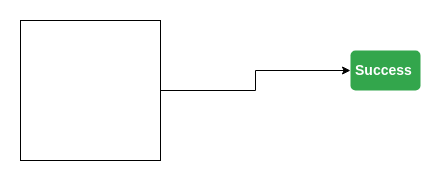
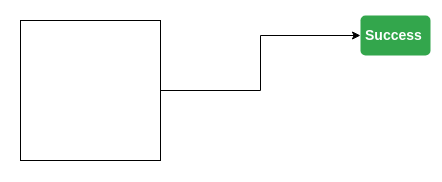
(386, 71) -> (396, 36)
